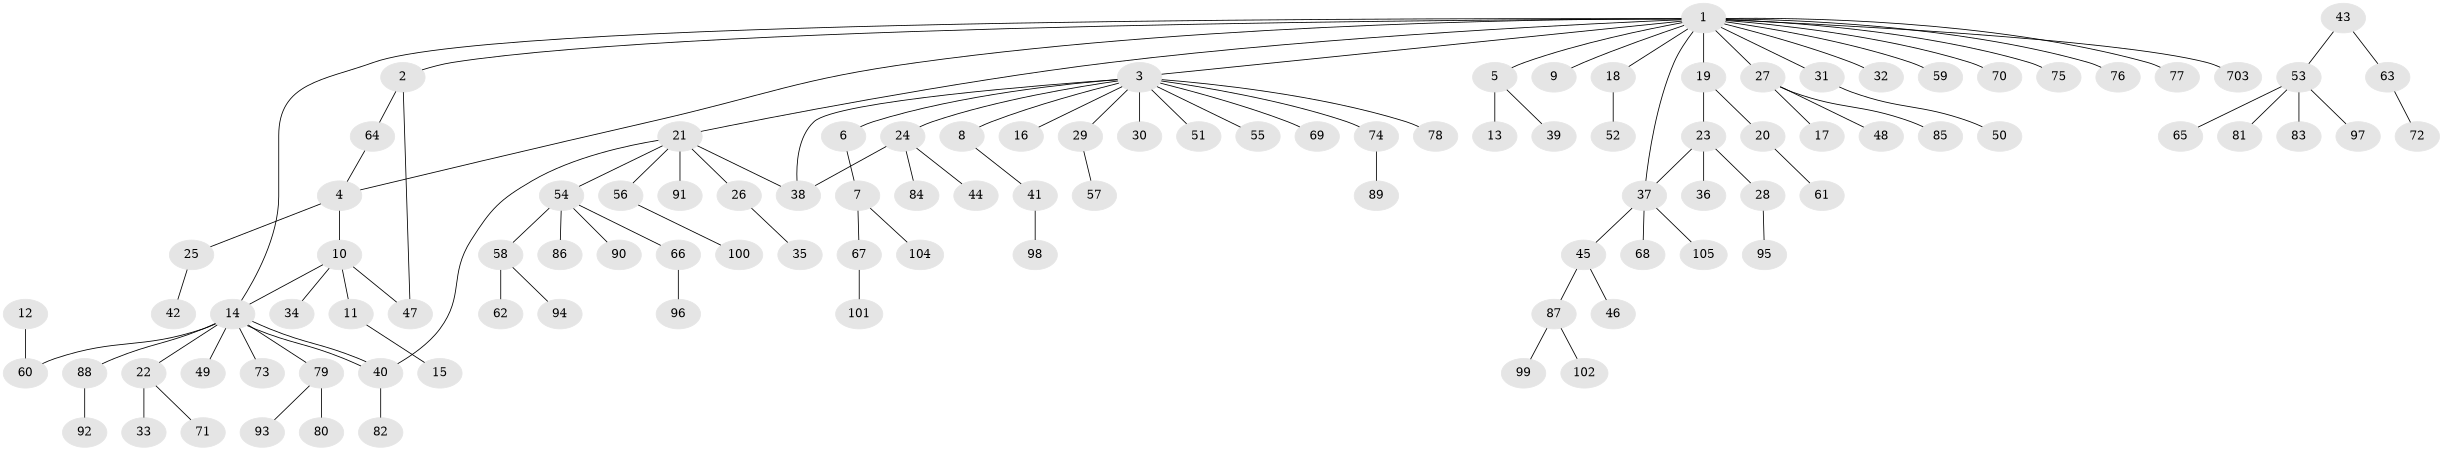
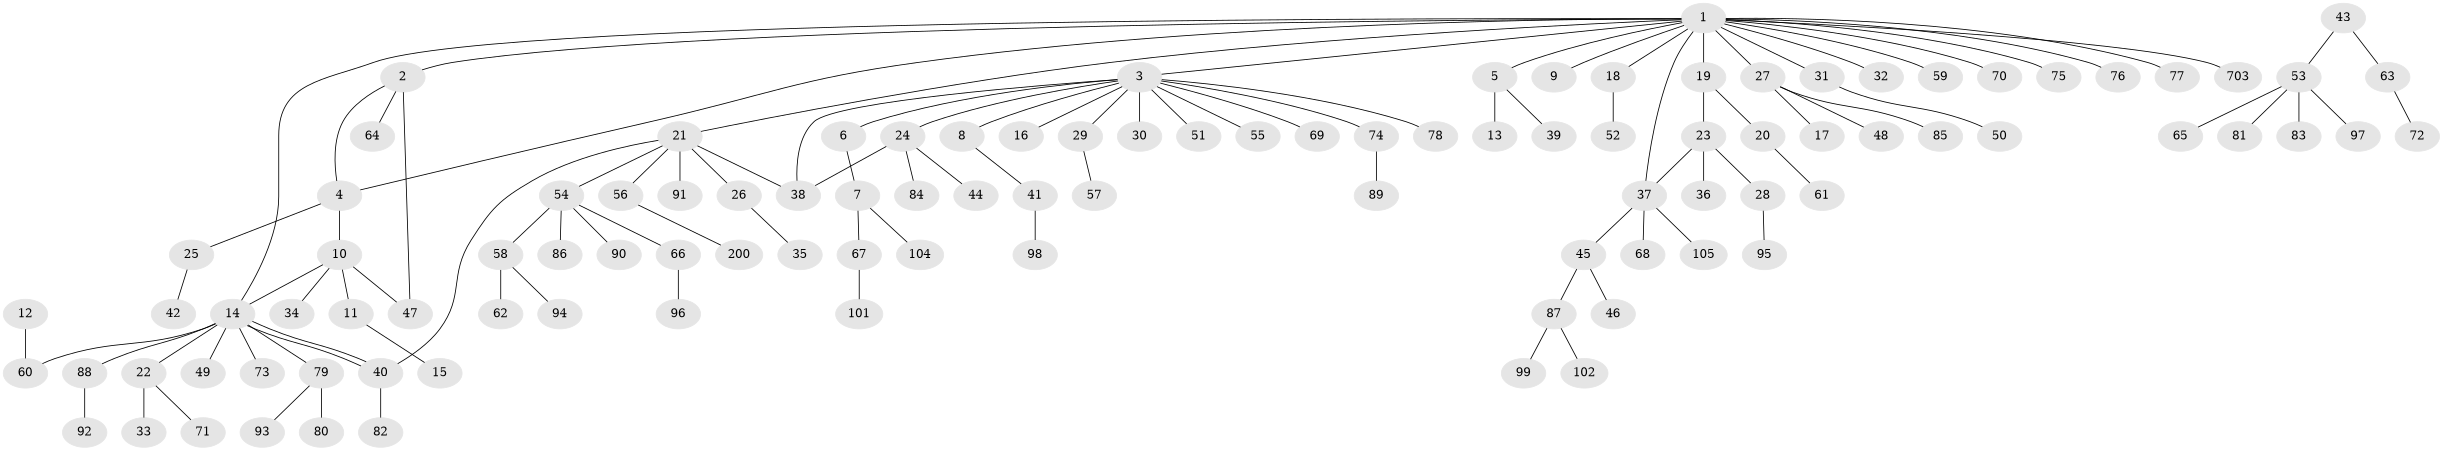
(356, 166) -> (342, 124)
(739, 255) -> (739, 255)
